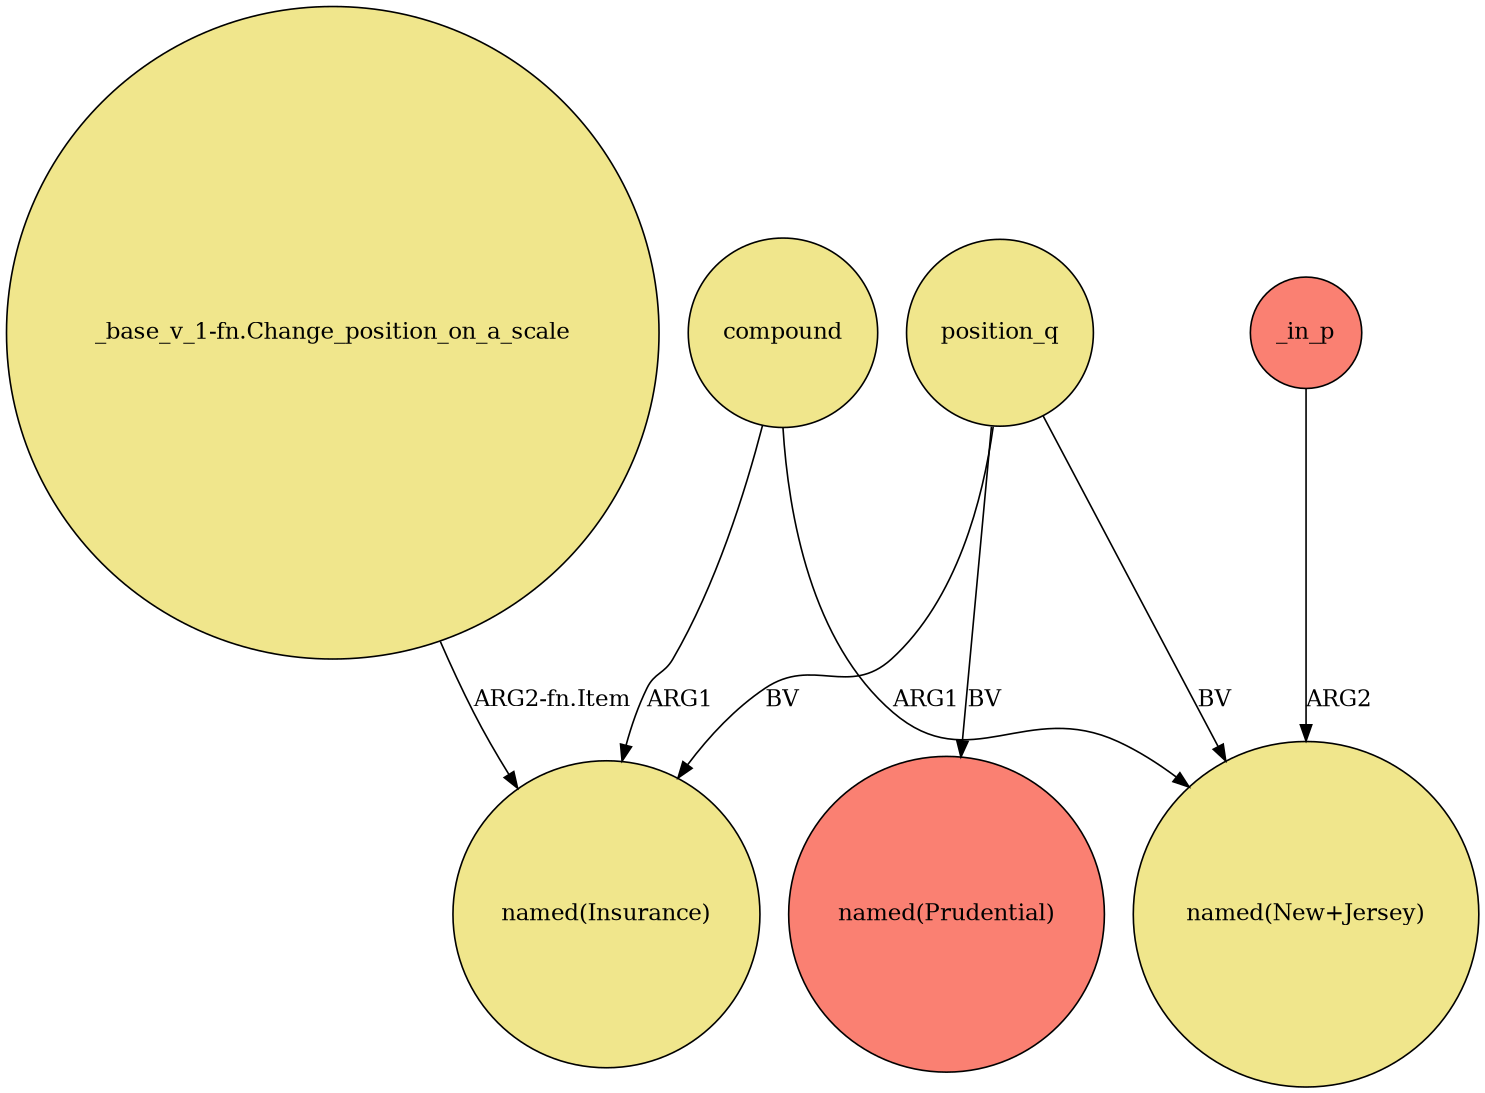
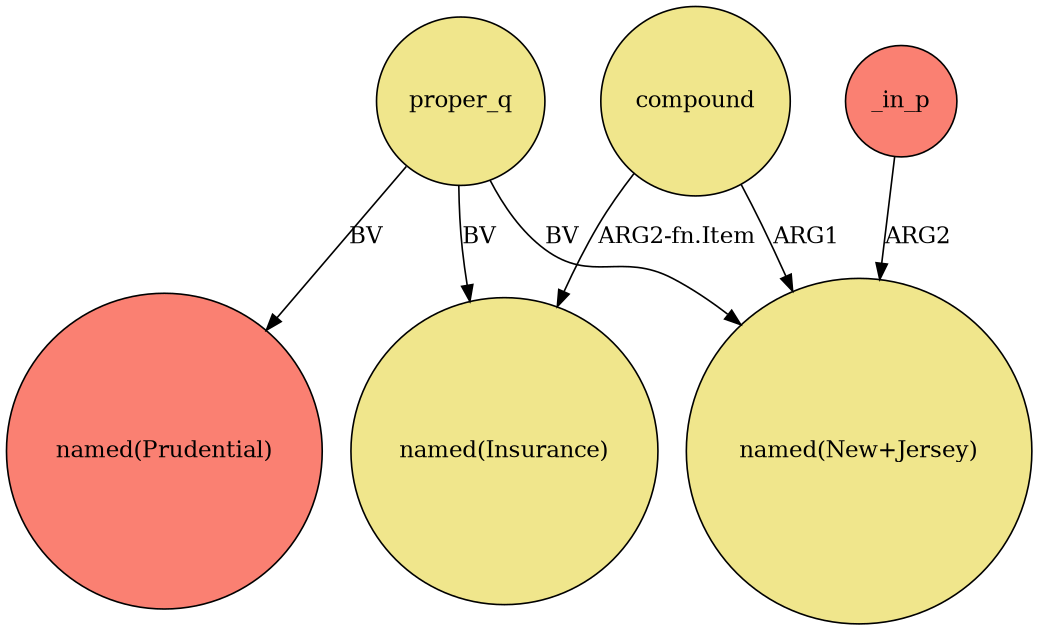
(333, 333) -> none
(1000, 333) -> (461, 101)
(680, 700) -> (677, 237)
